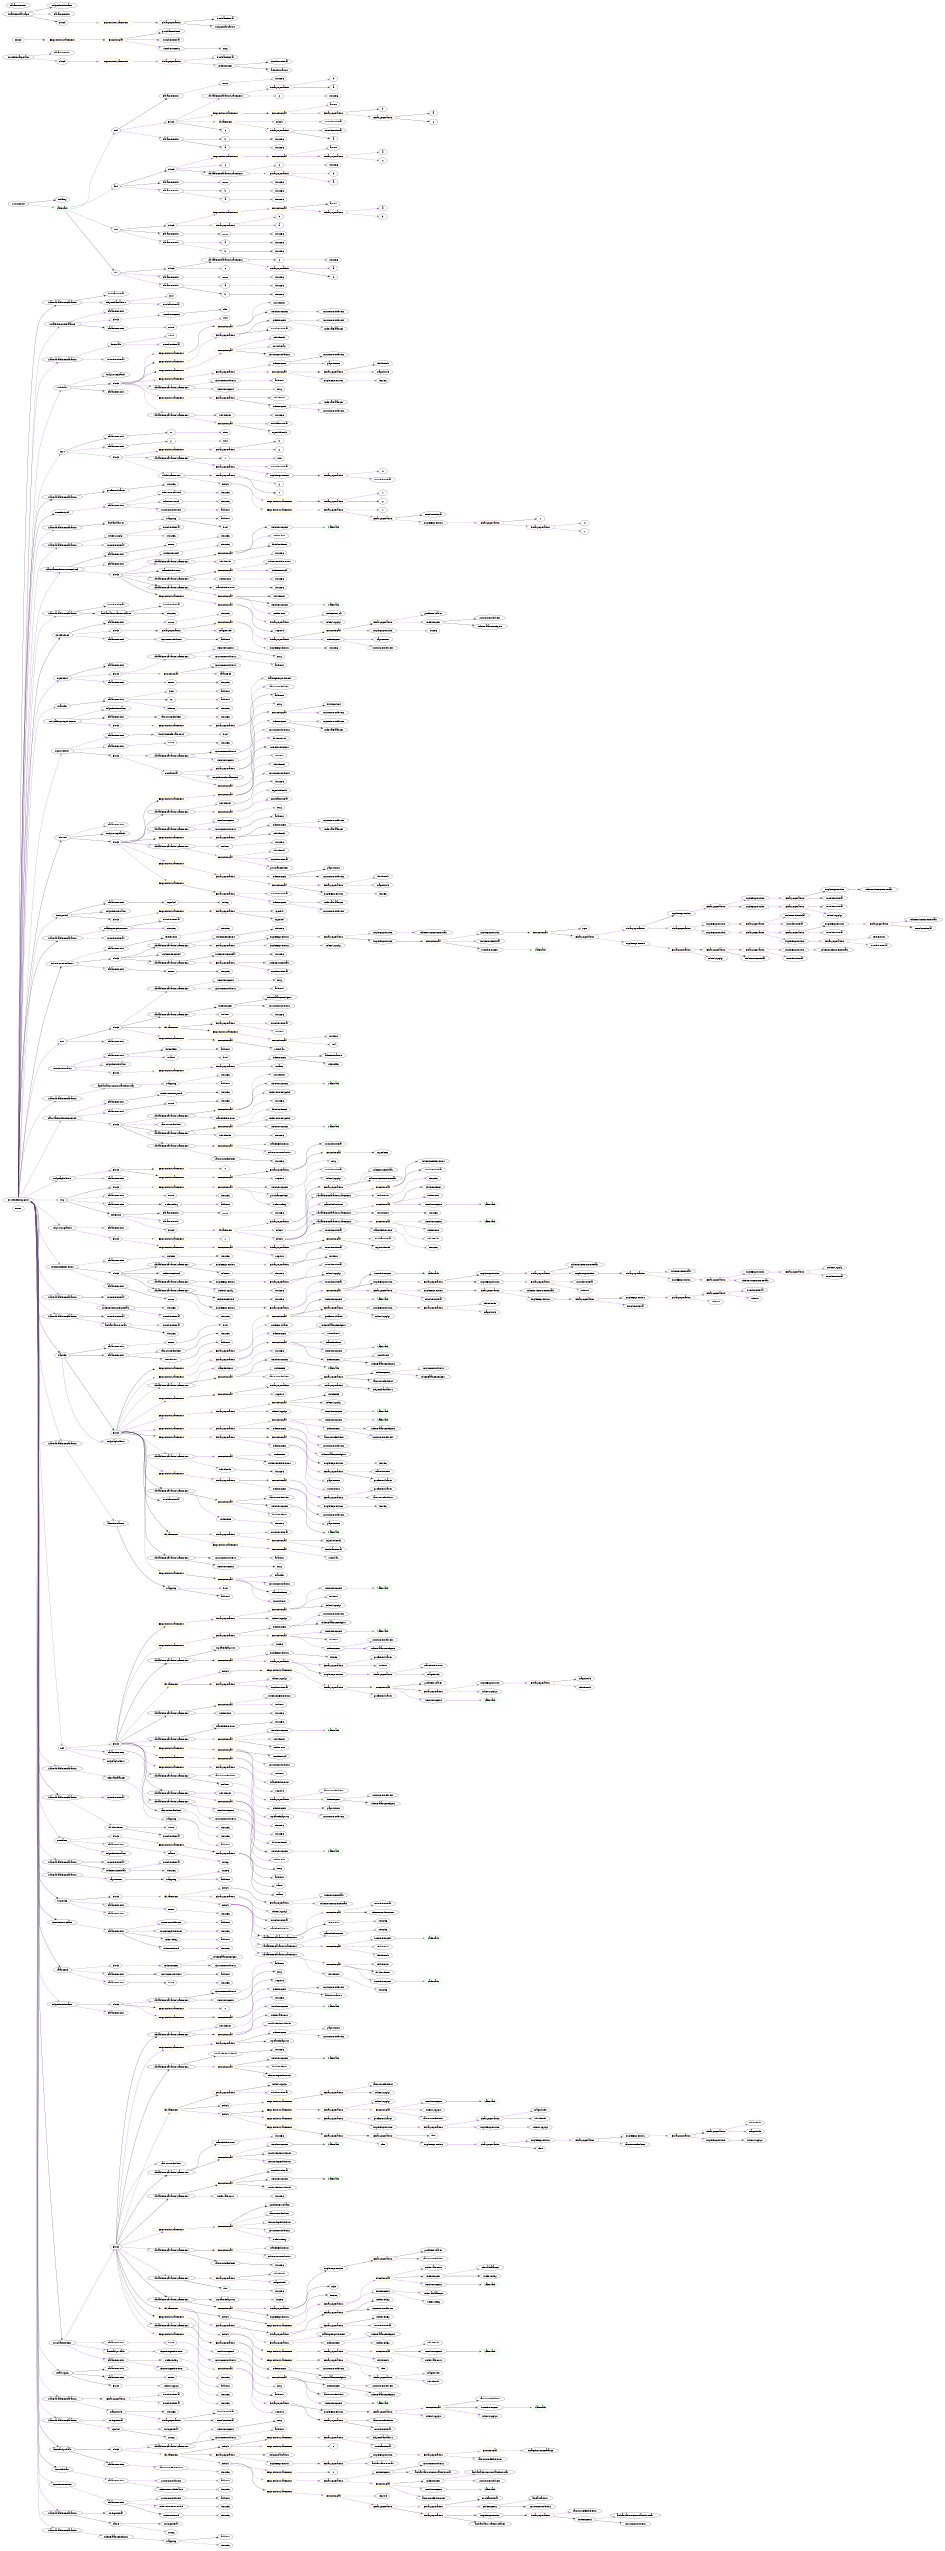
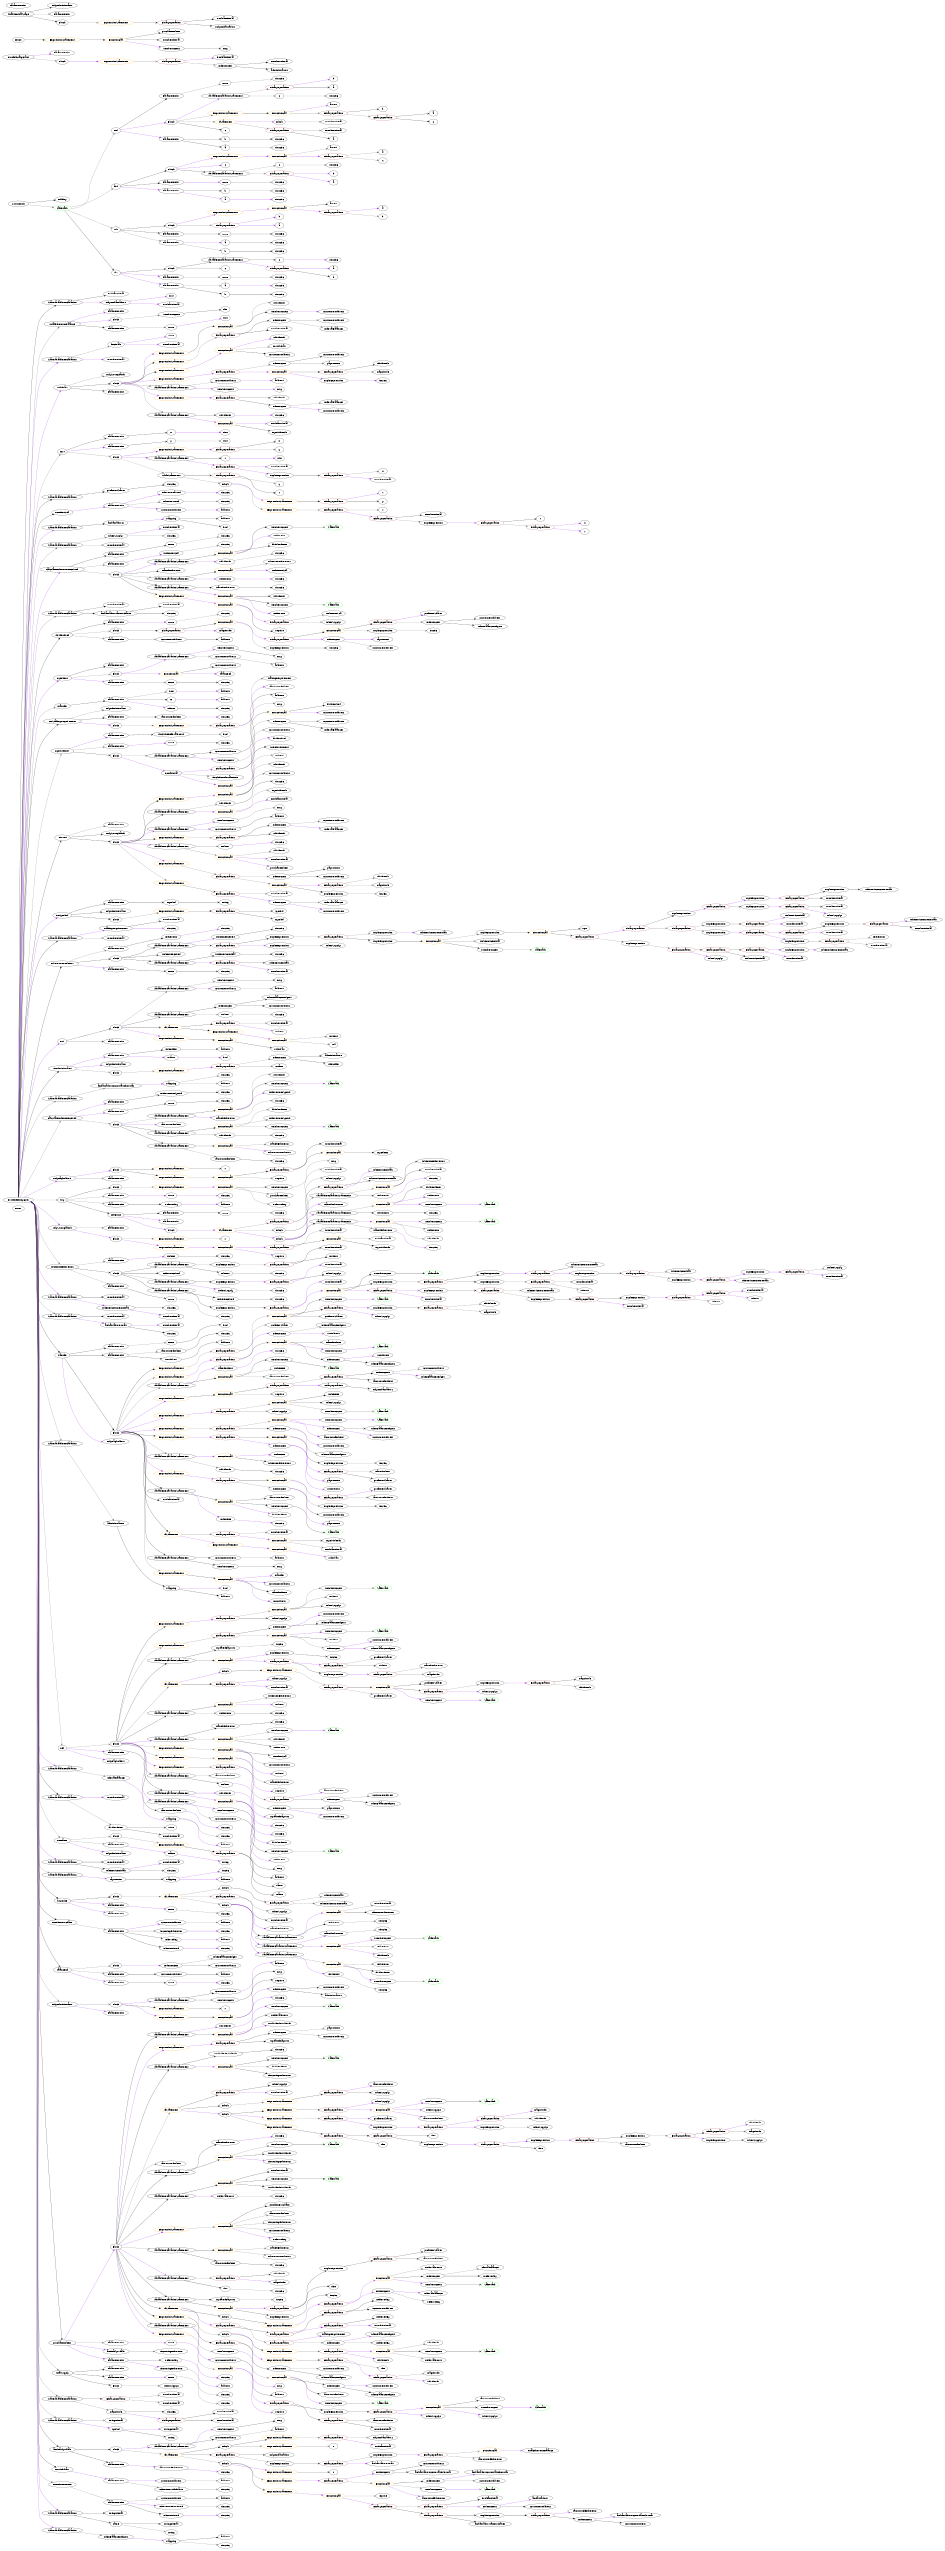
none -> (23, 958)
none -> (27, 1131)
